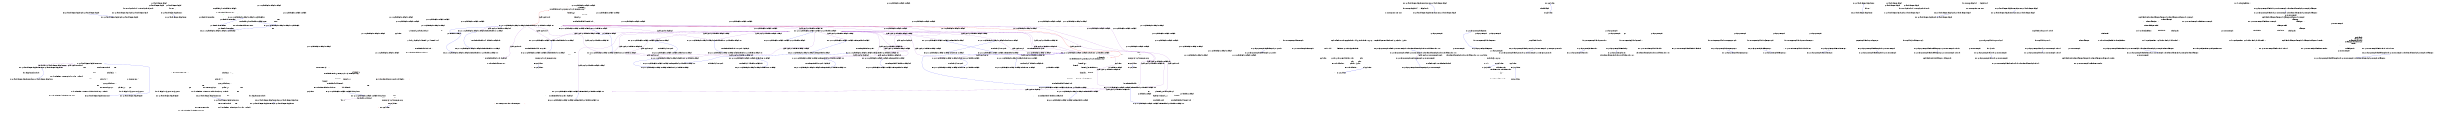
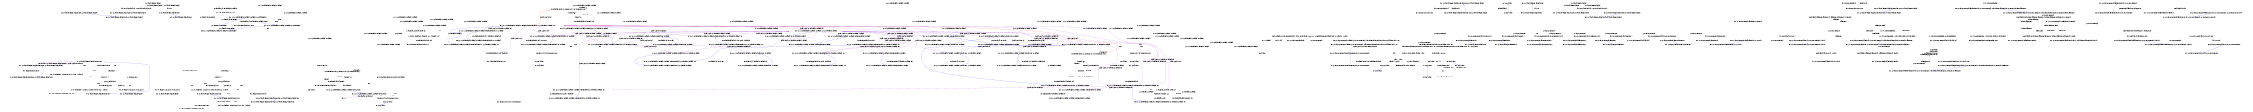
(1740, 32) -> none
none -> (1266, 41)
(1348, 49) -> (1296, 41)
(1617, 53) -> (1506, 45)
(1351, 68) -> (1406, 66)
(1501, 68) -> (1443, 66)
